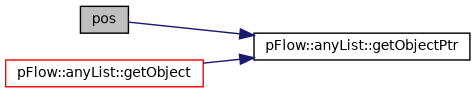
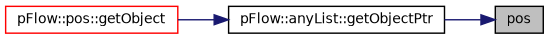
(184, 28) -> (463, 20)
(104, 73) -> (92, 20)
